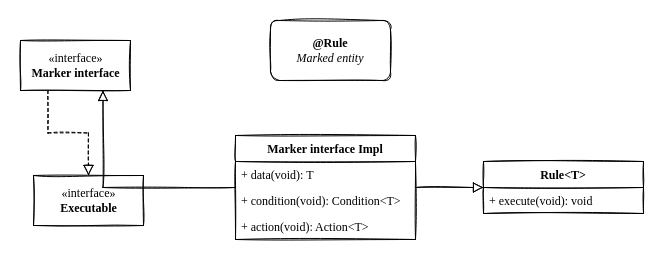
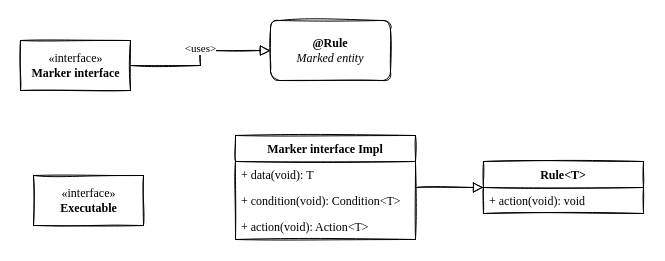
none -> (201, 64)
(63, 133) -> none
(126, 188) -> none
(552, 201) -> (547, 201)
